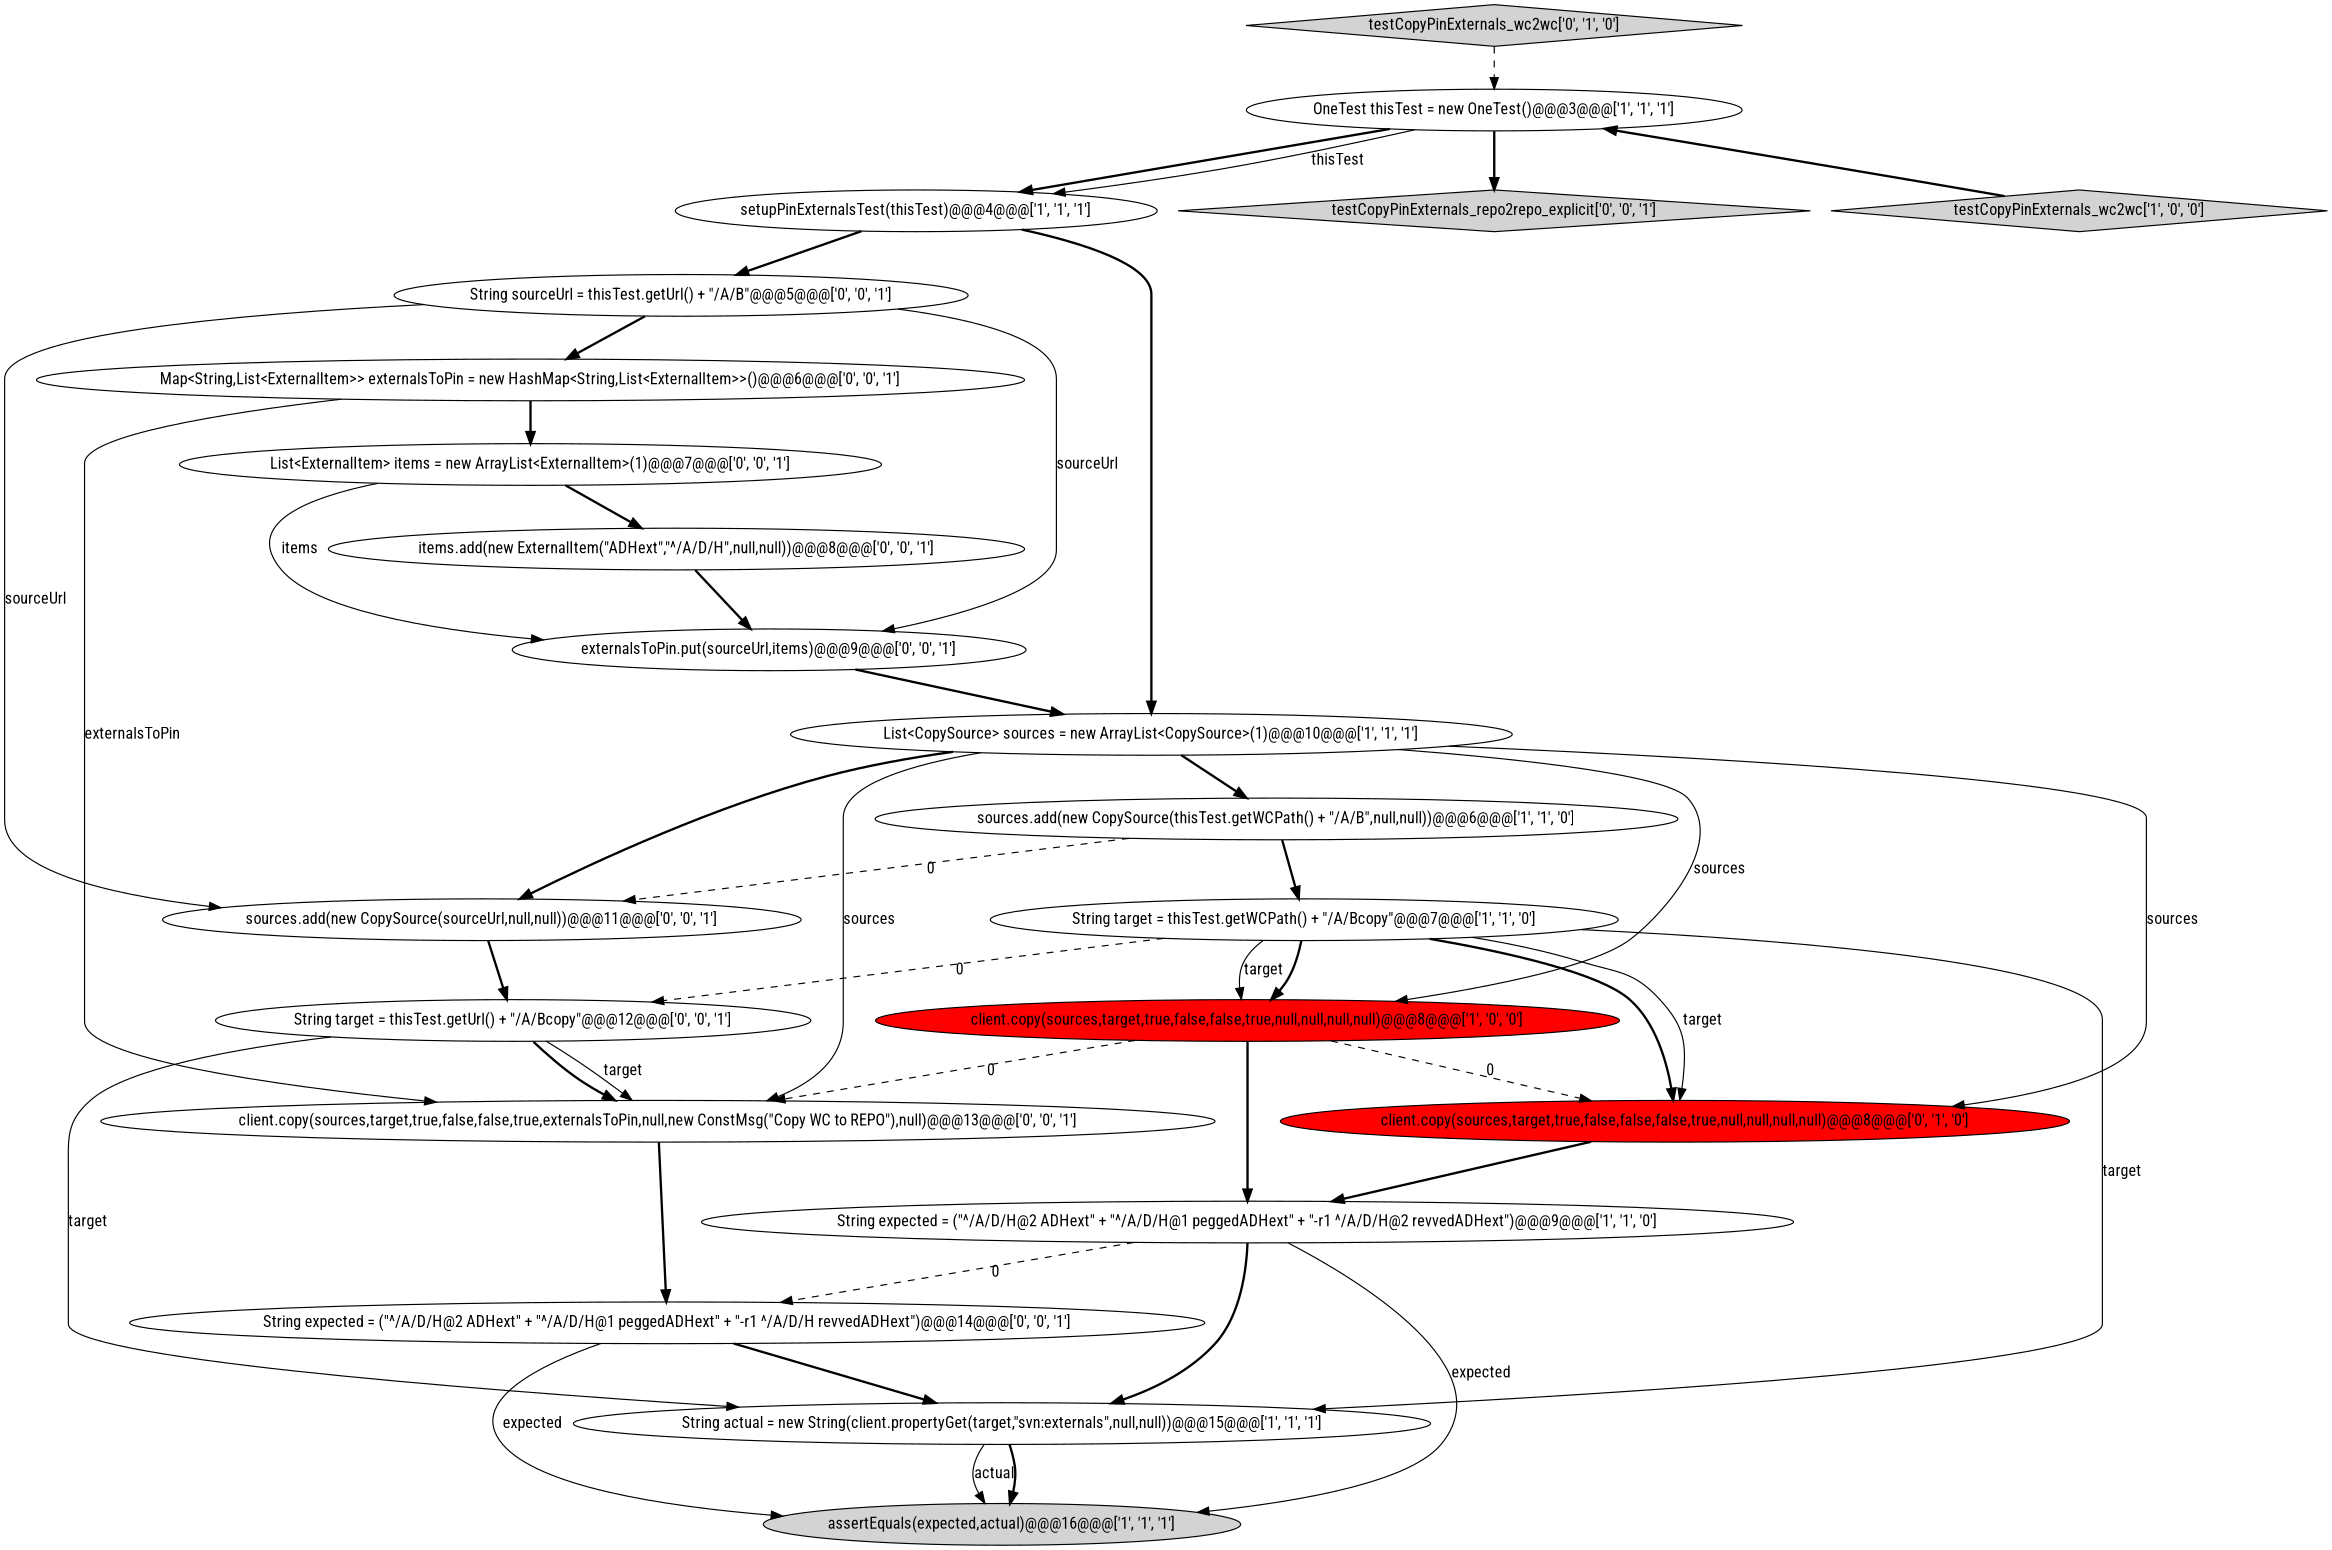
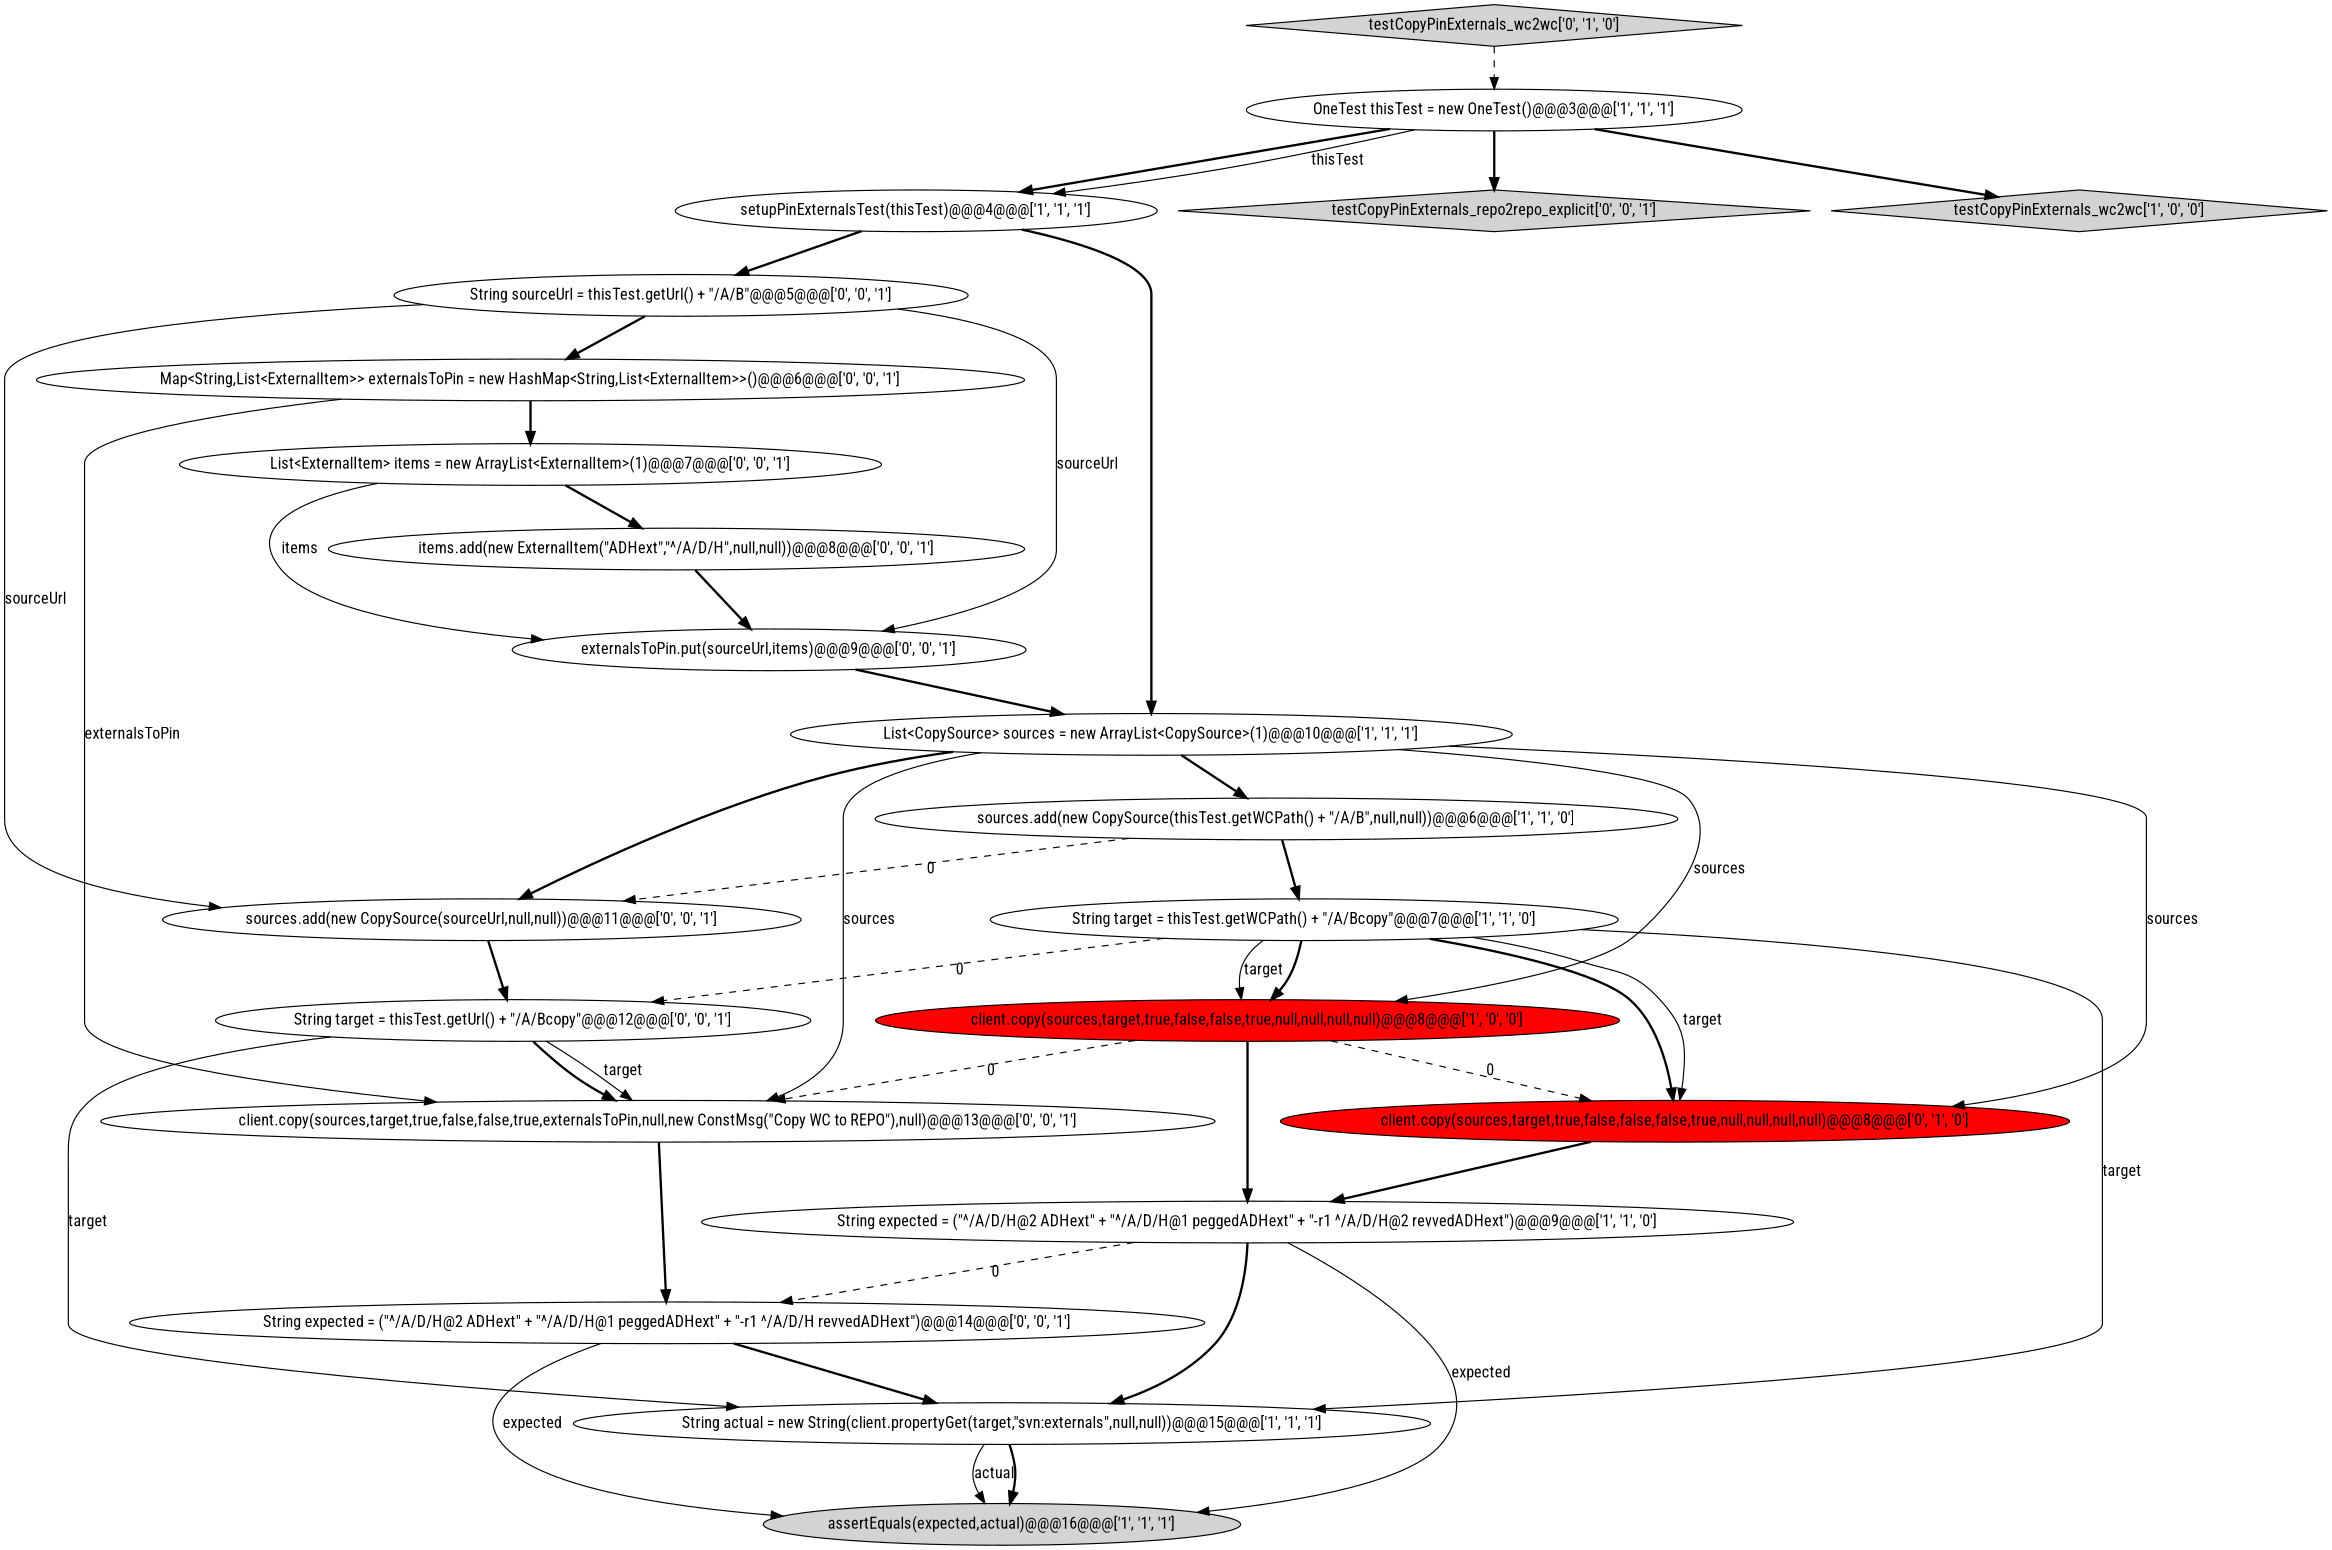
(1810, 163) -> (1790, 162)
